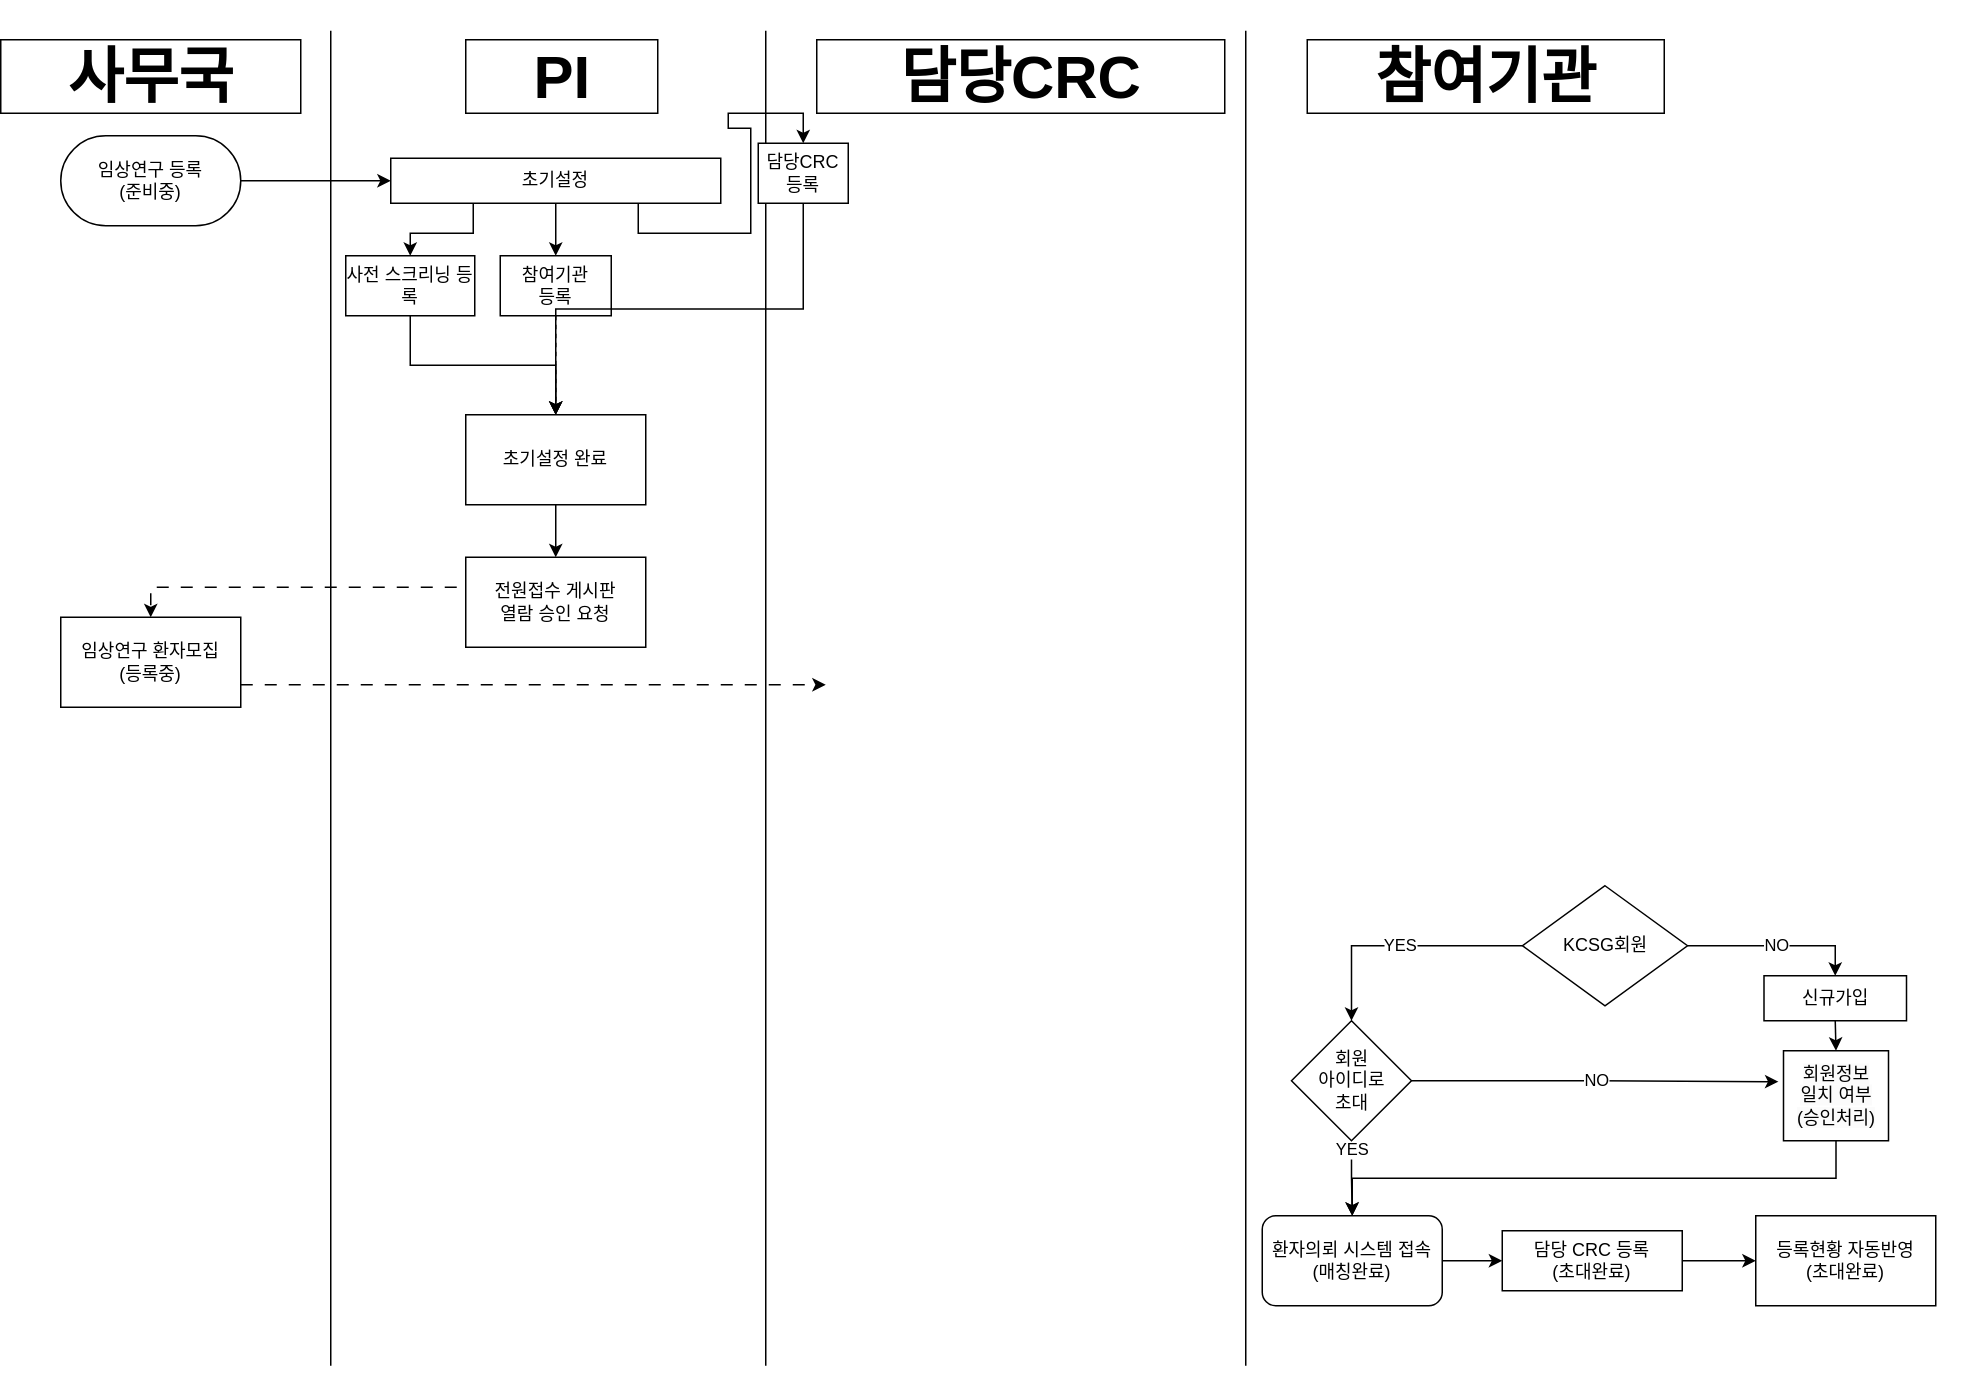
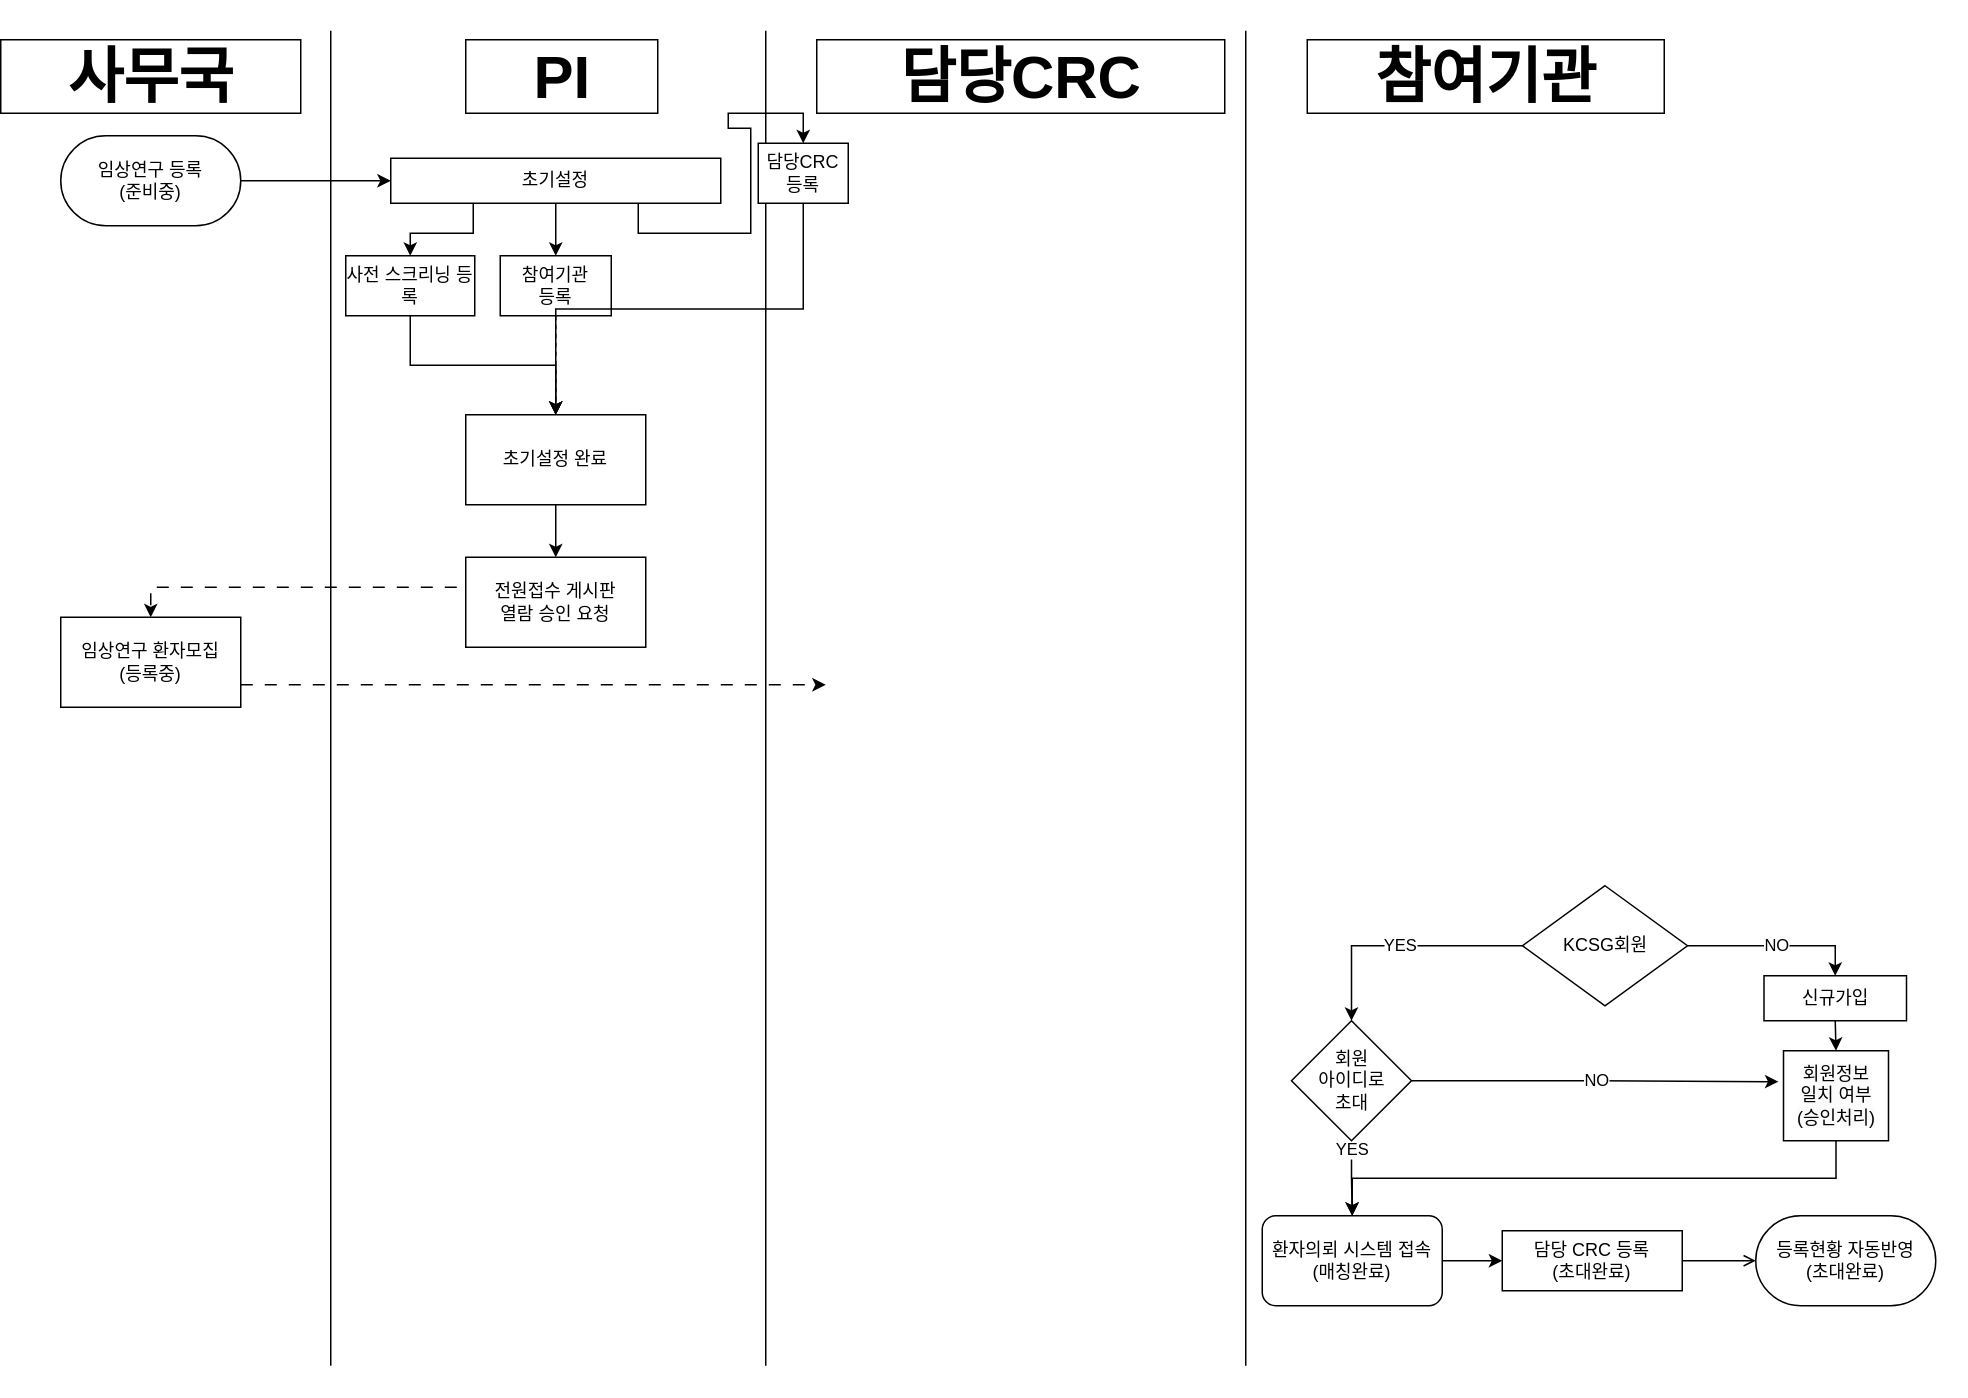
(1744, 1261) -> (1746, 1261)
(1846, 1261) -> (1846, 1261)
